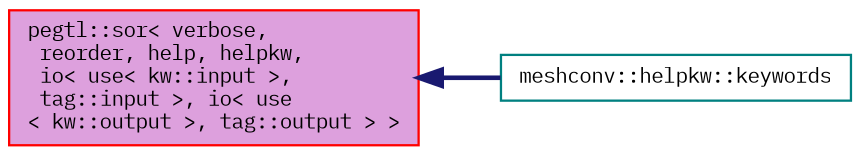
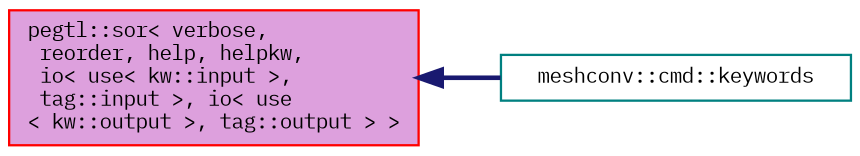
(676, 78) -> (676, 78)
